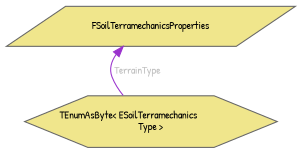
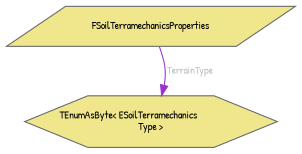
(112, 76) -> (165, 66)
